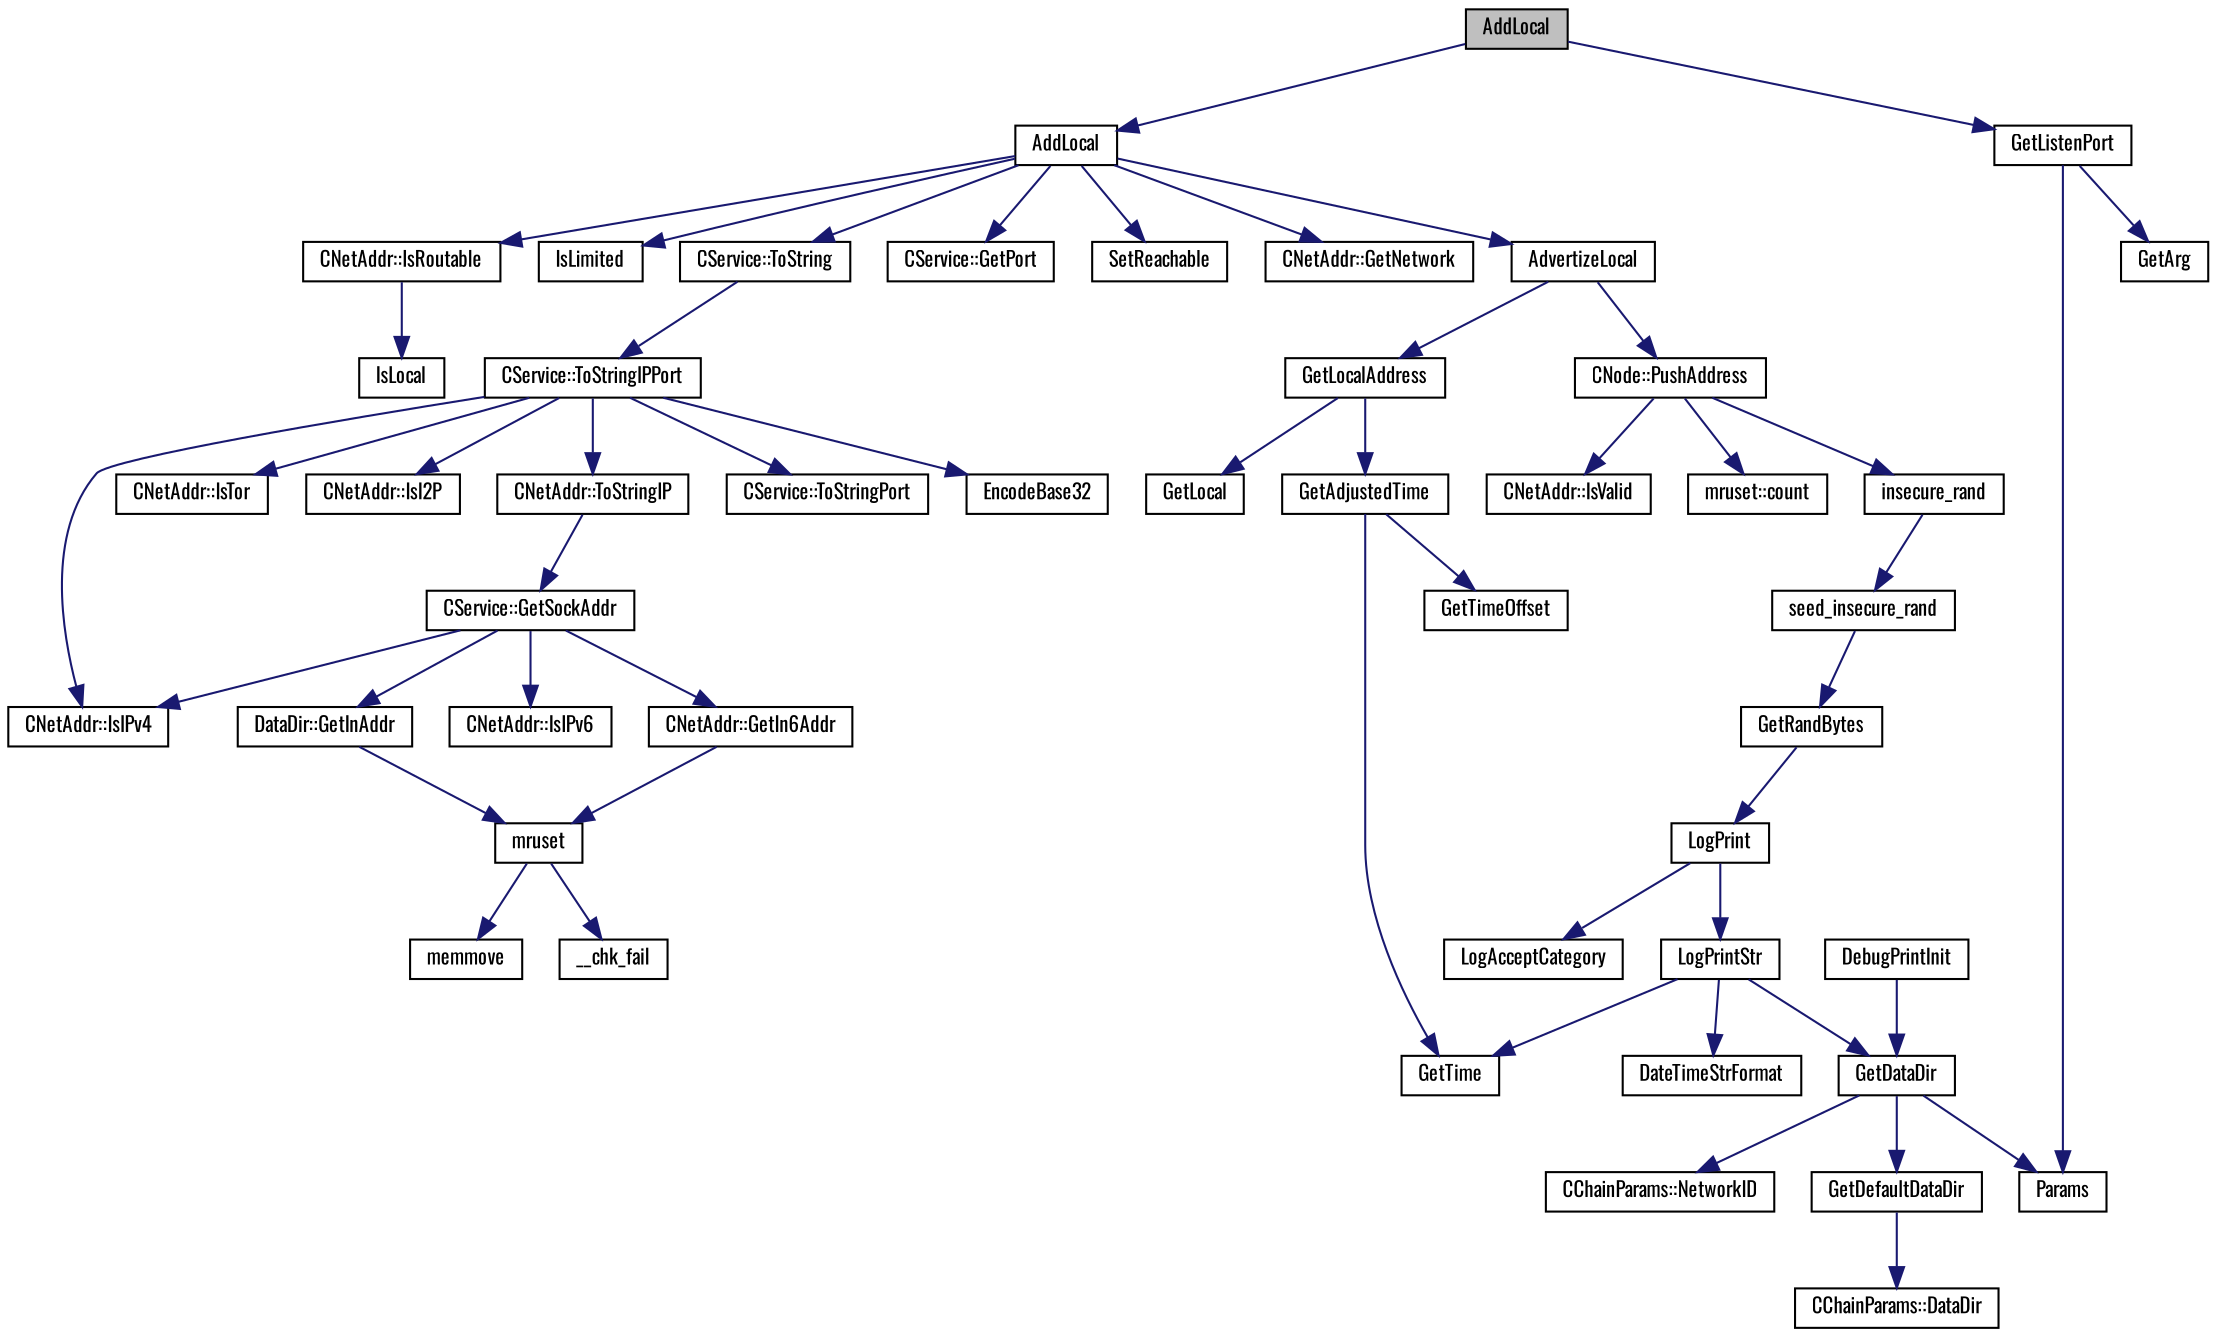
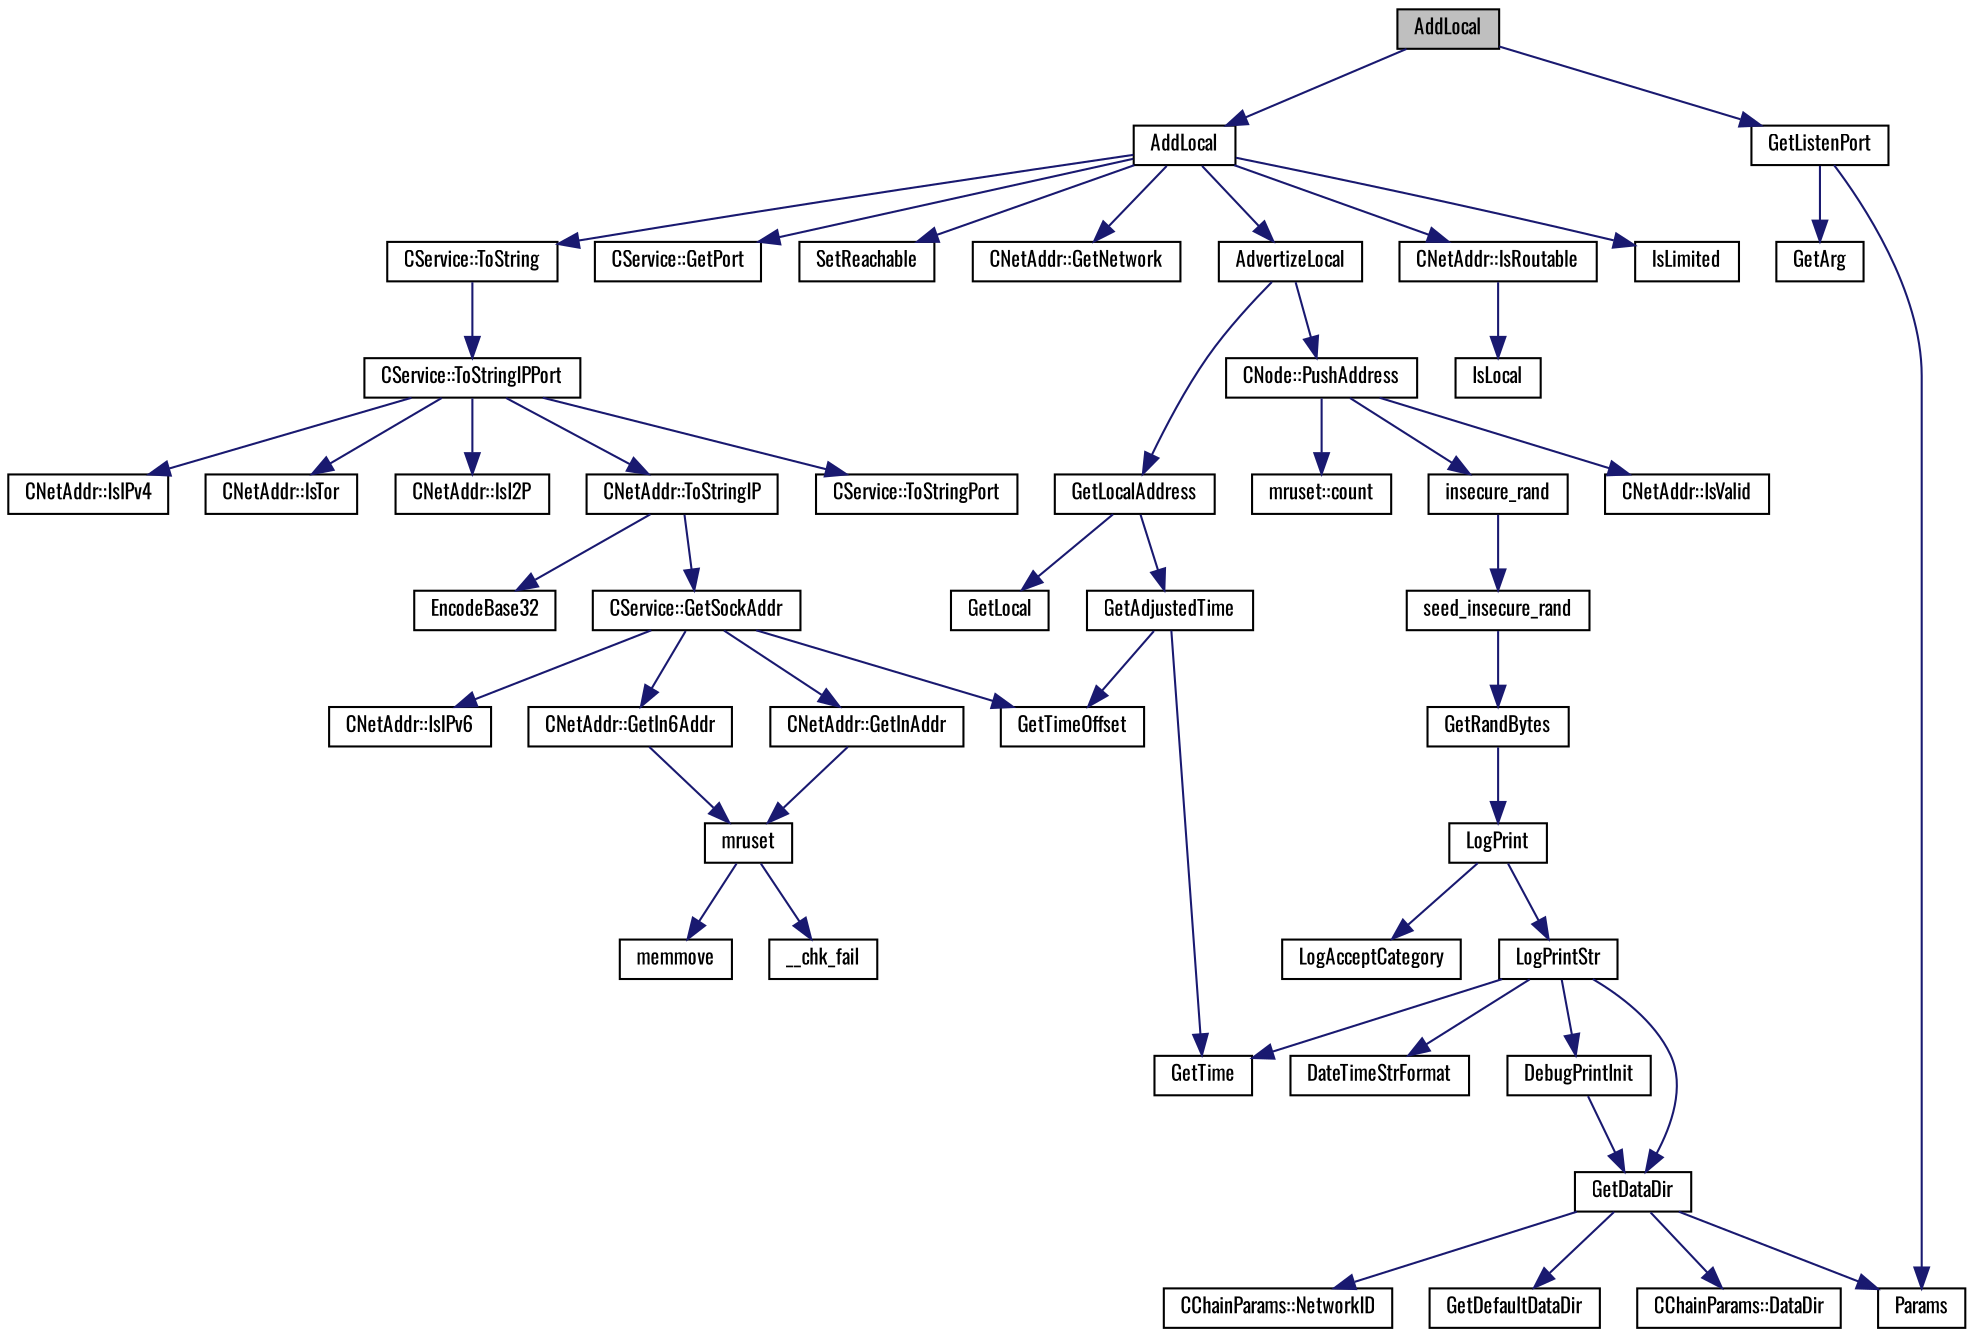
(805, 434) -> (593, 547)
(319, 666) -> (875, 666)
(325, 727) -> (867, 727)
none -> (1567, 1007)
(1897, 1240) -> (1679, 1243)
